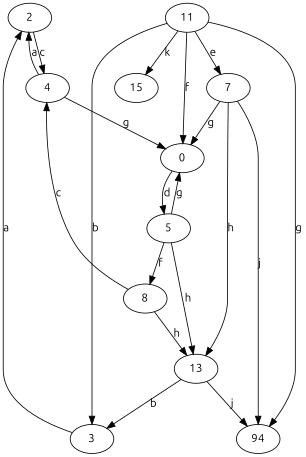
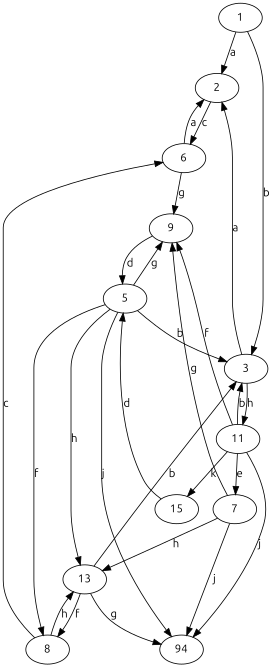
none -> (240, 18)
(48, 88) -> (184, 158)
(182, 158) -> (171, 228)
(299, 228) -> (260, 544)
none -> (176, 339)
none -> (247, 400)
(232, 404) -> (114, 614)
none -> (124, 415)
none -> (102, 478)
none -> (73, 612)
